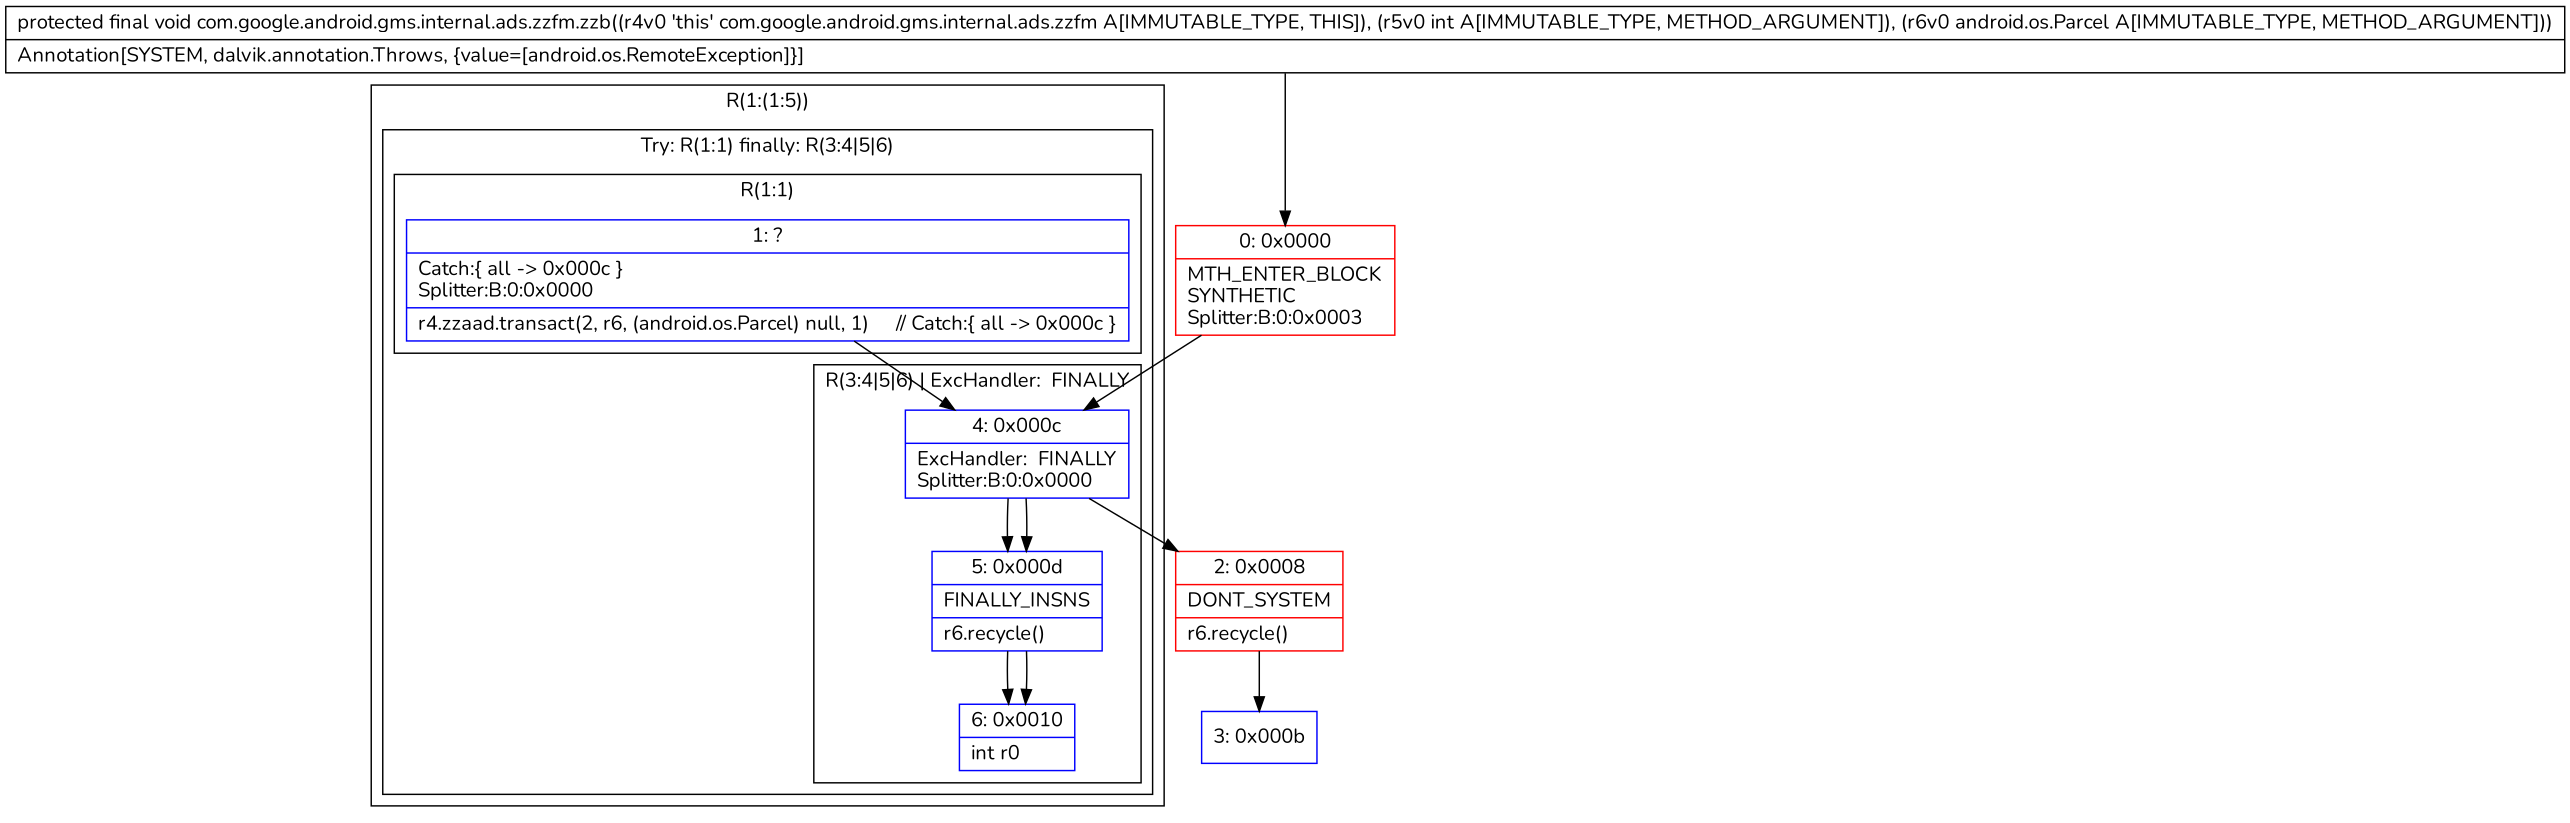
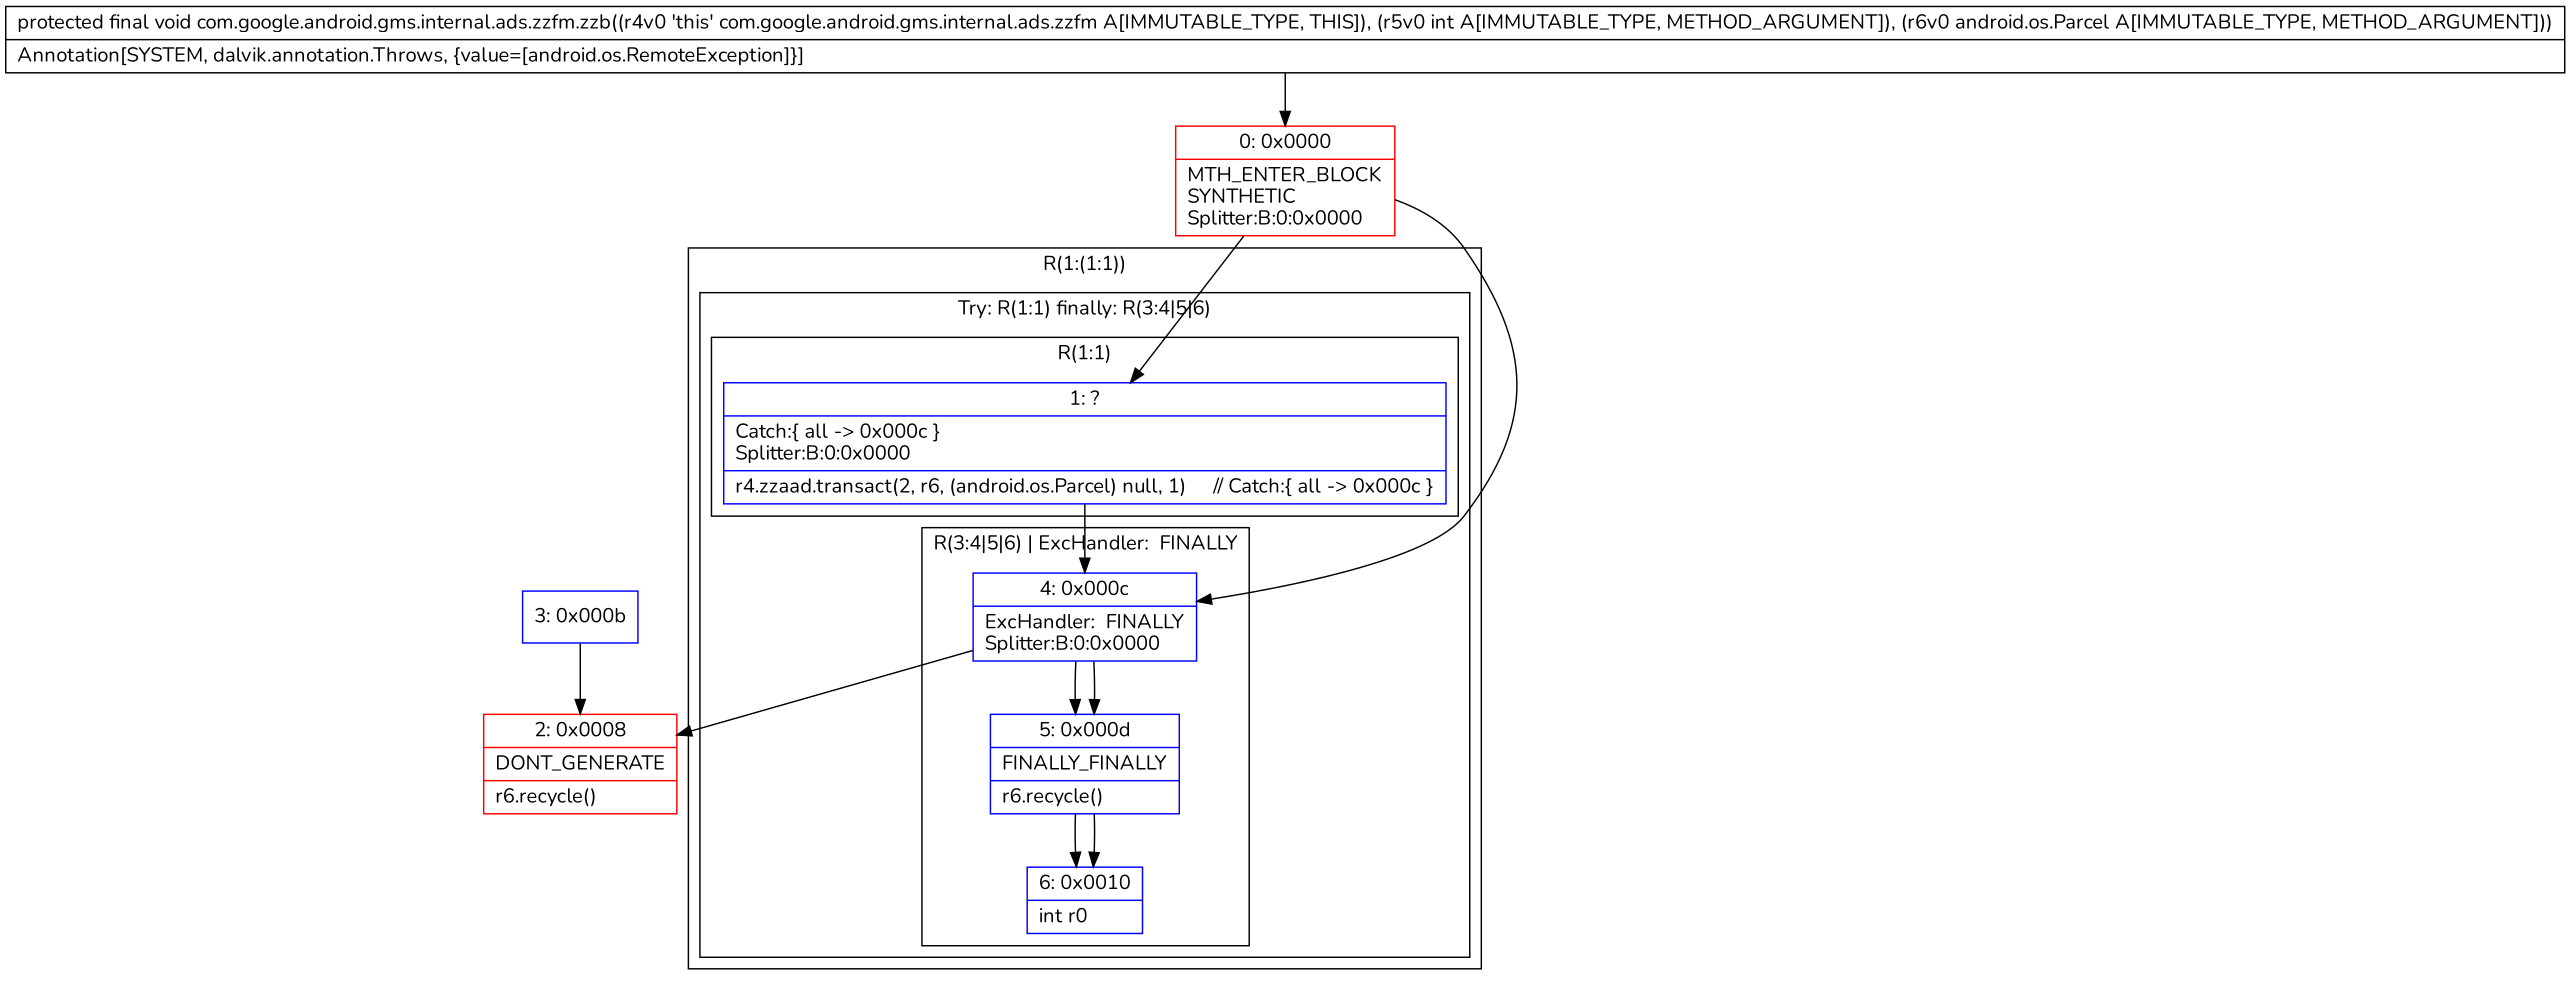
(768, 102) -> (1085, 265)
none -> (1192, 304)
(1275, 318) -> (1275, 218)
(1017, 600) -> (1085, 763)
(1259, 600) -> (580, 763)
(1259, 674) -> (580, 671)
